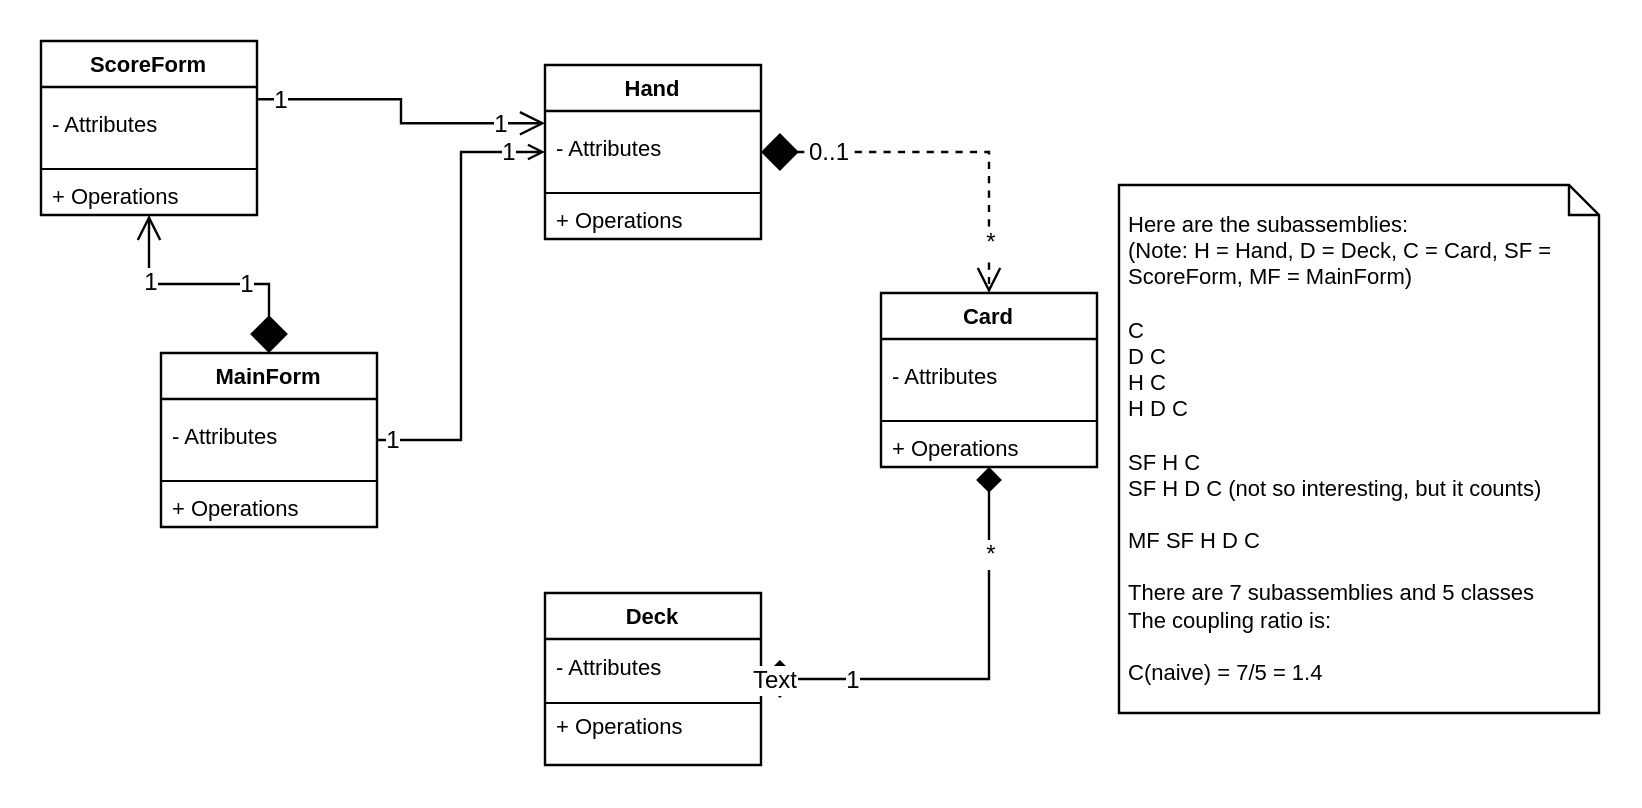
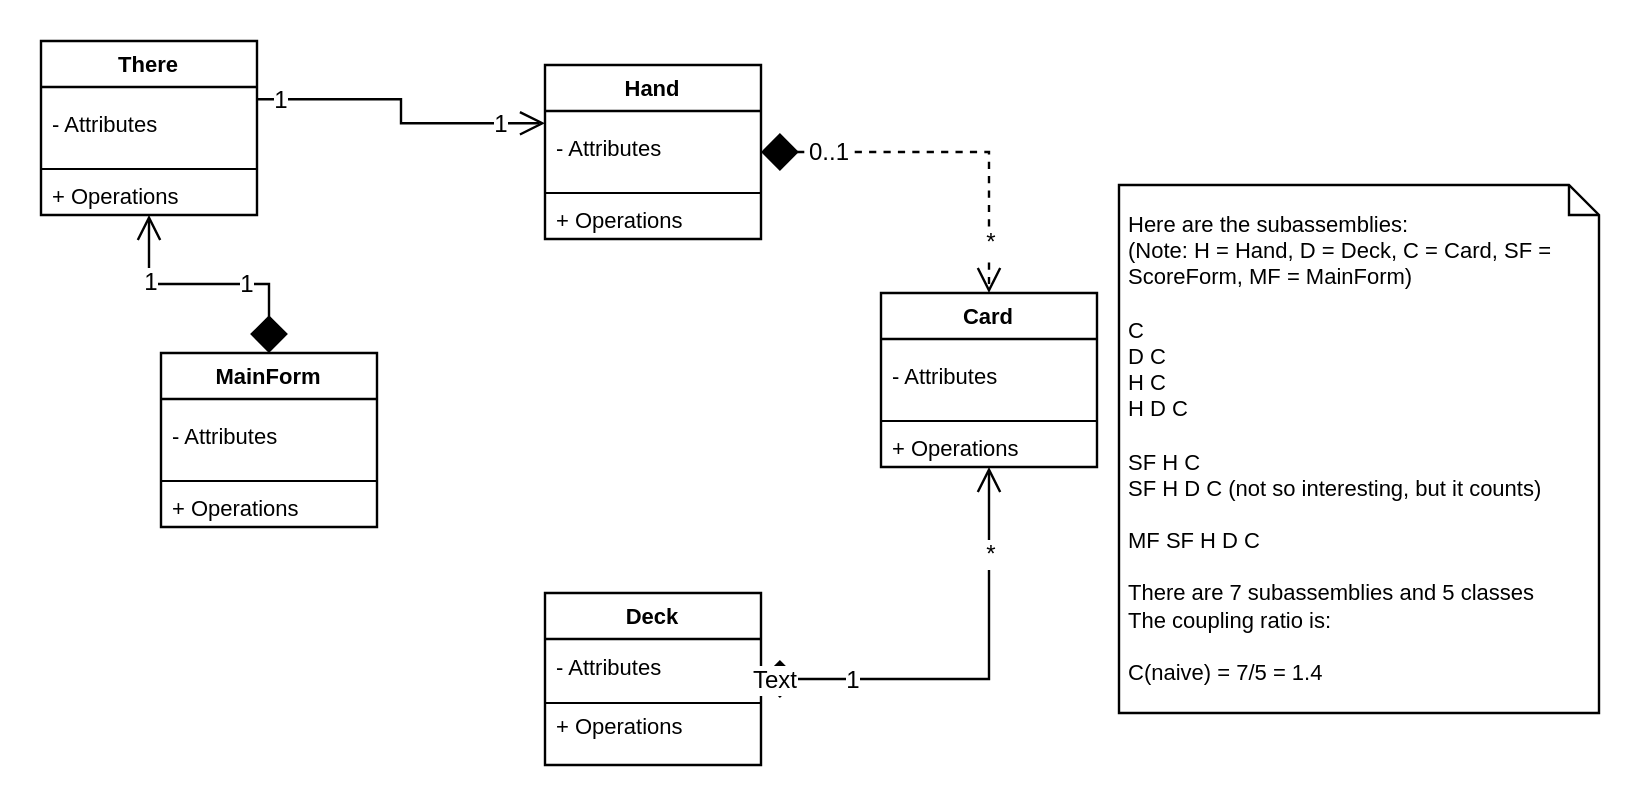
(149, 65) -> (149, 65)
(461, 299) -> none
(989, 492) -> (989, 482)
